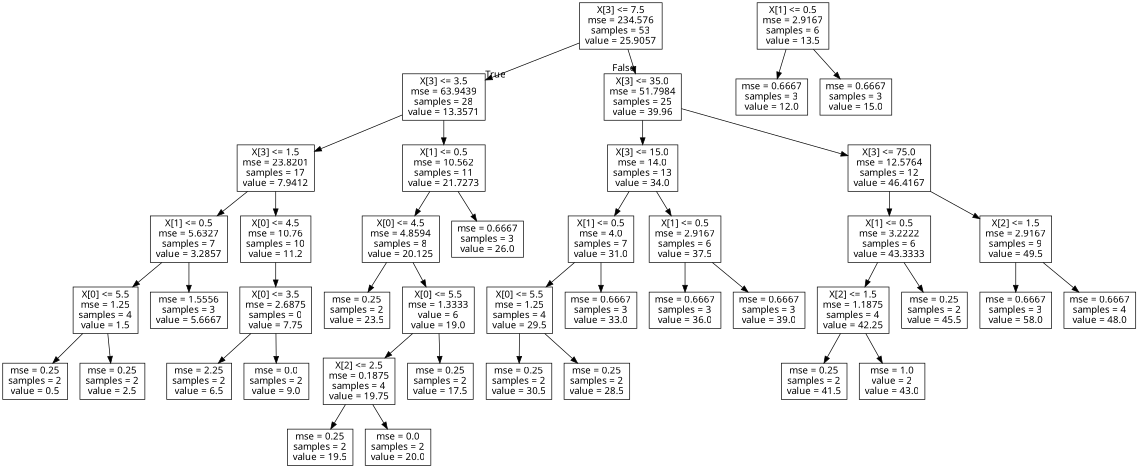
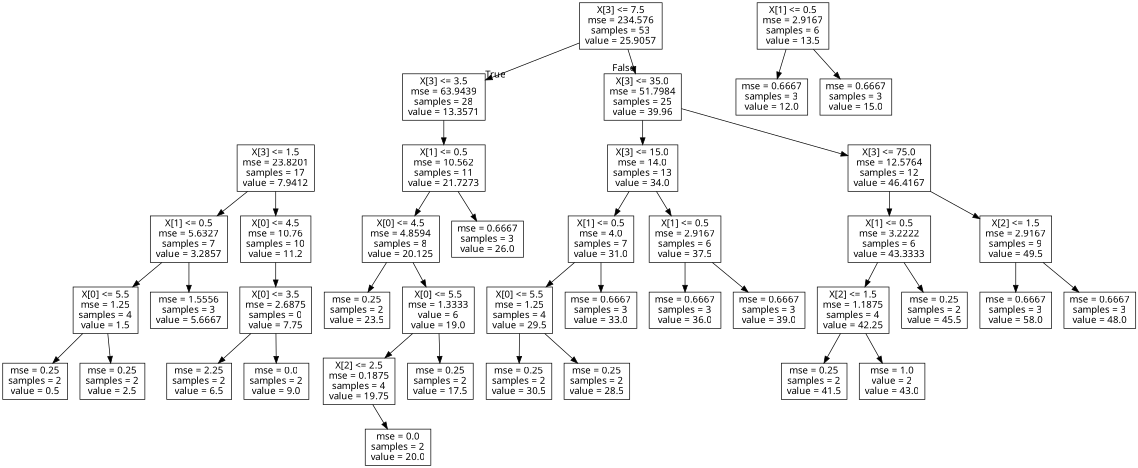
(362, 132) -> none
(1100, 310) -> (1100, 310)
(320, 447) -> none
